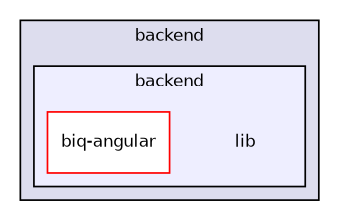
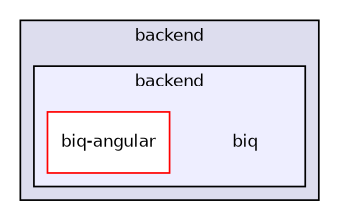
(246, 142) -> (246, 142)
